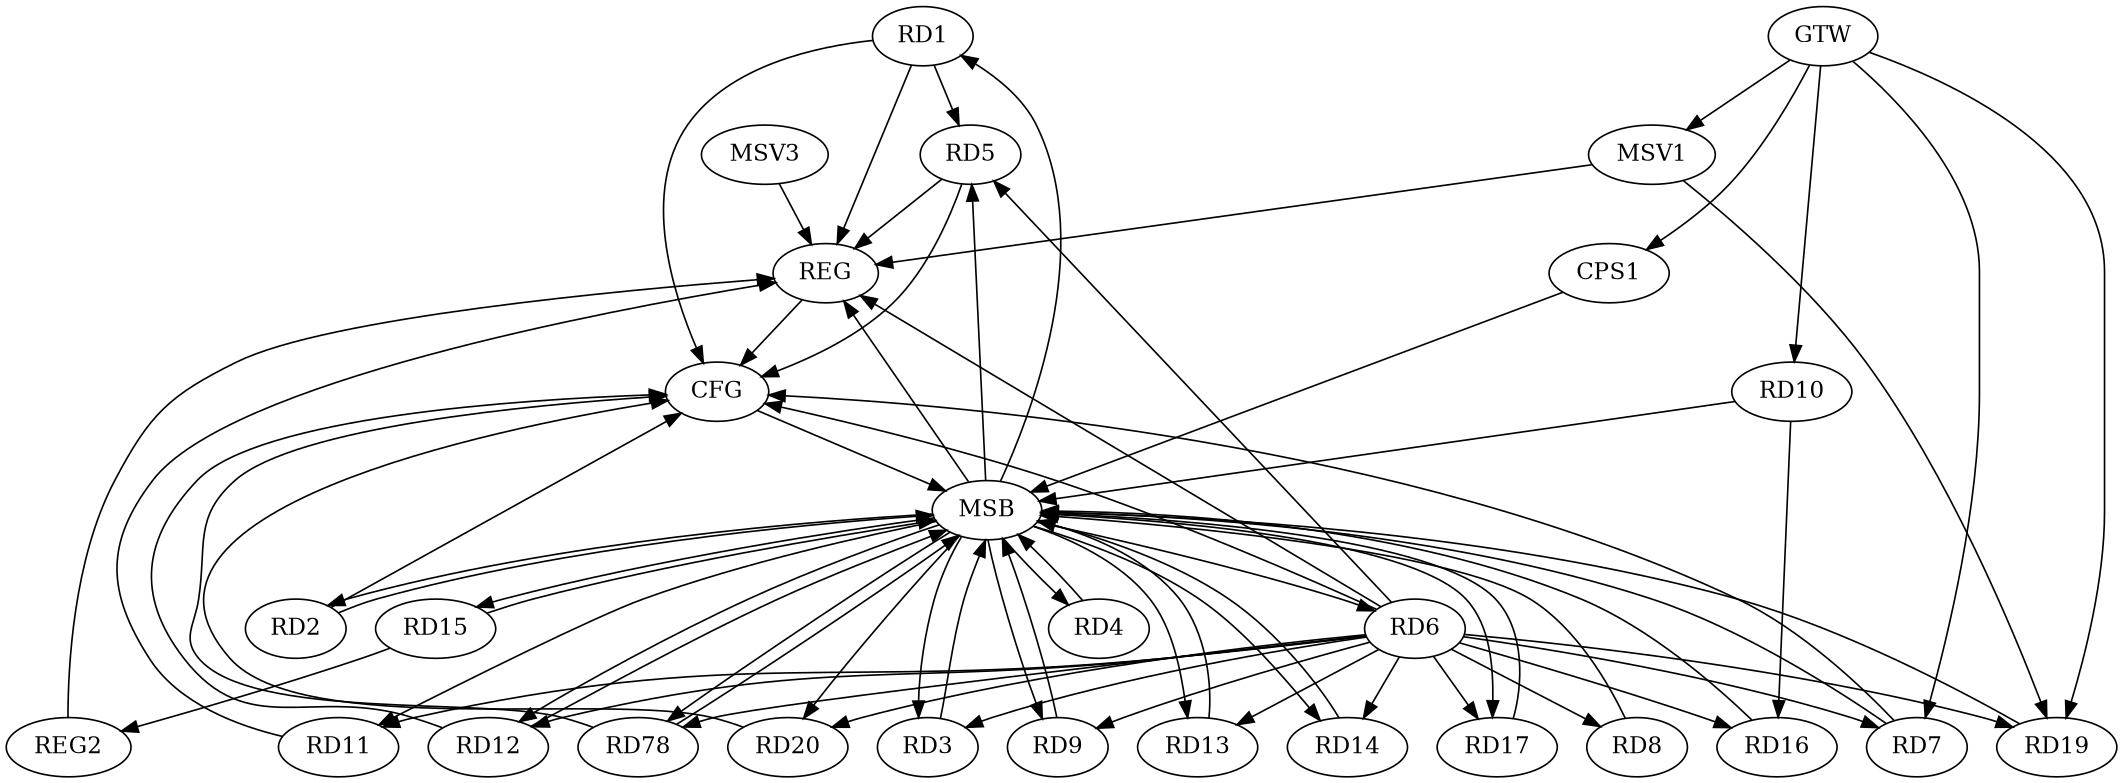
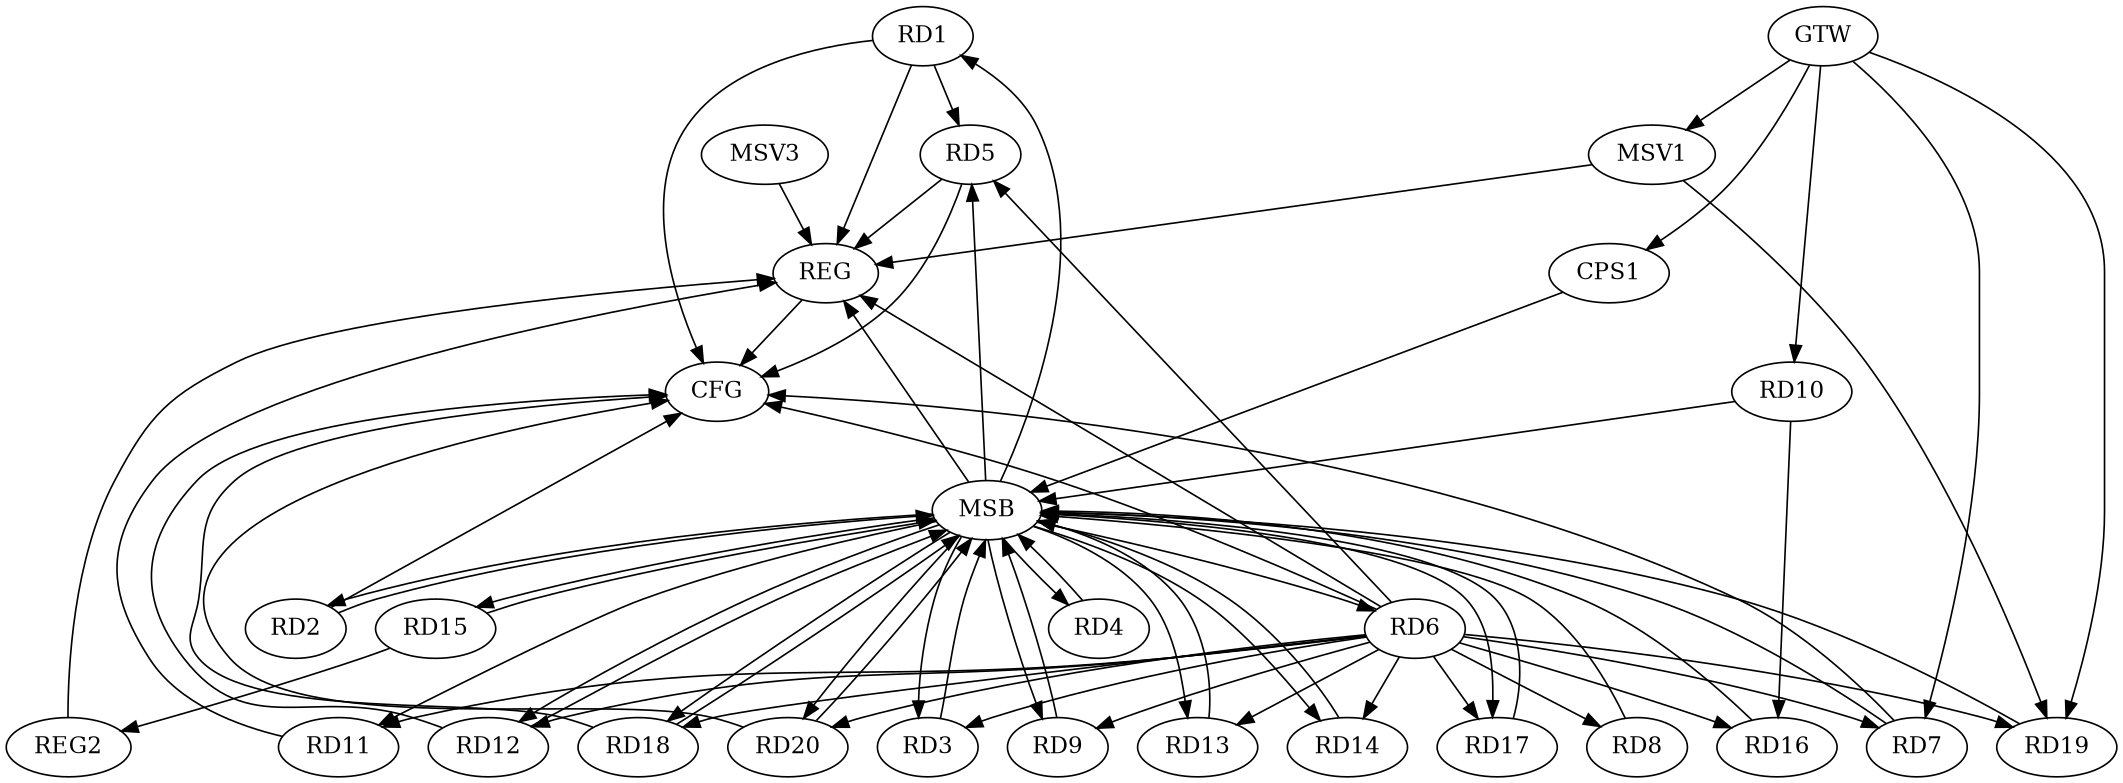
(844, 447) -> (891, 638)
(638, 747) -> (638, 747)
